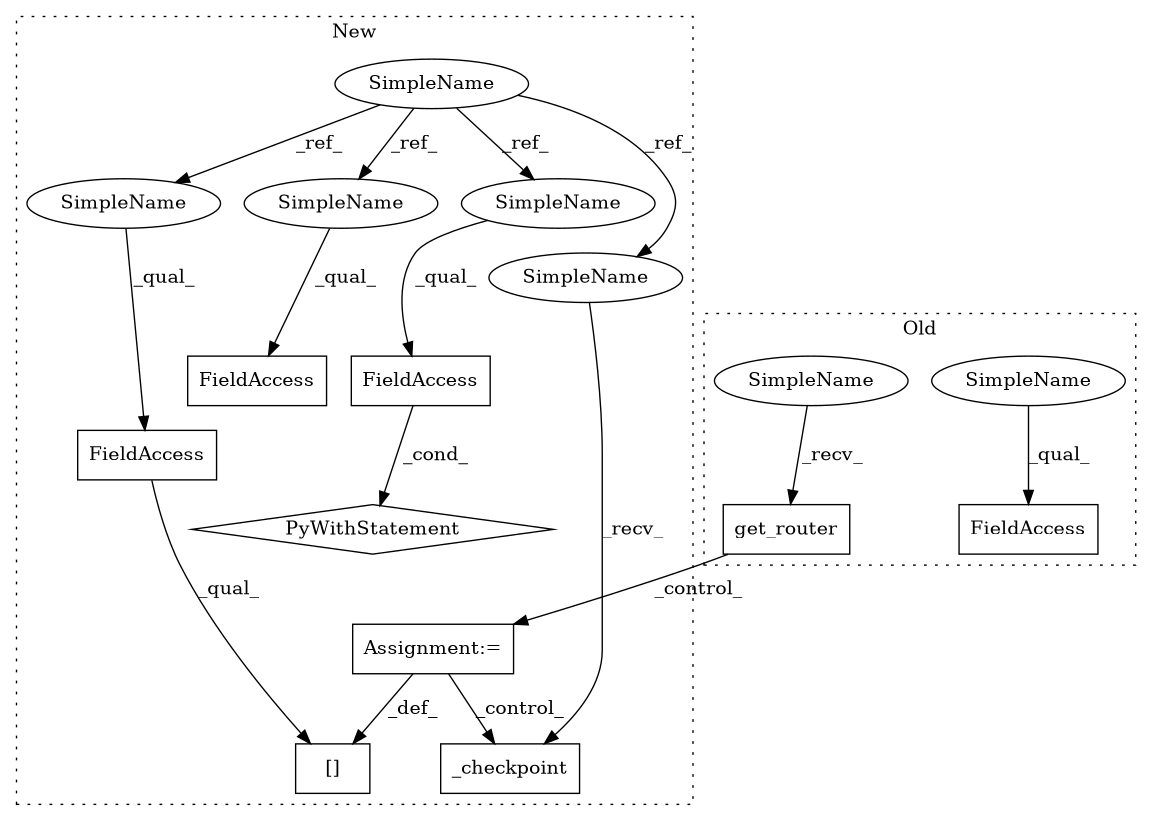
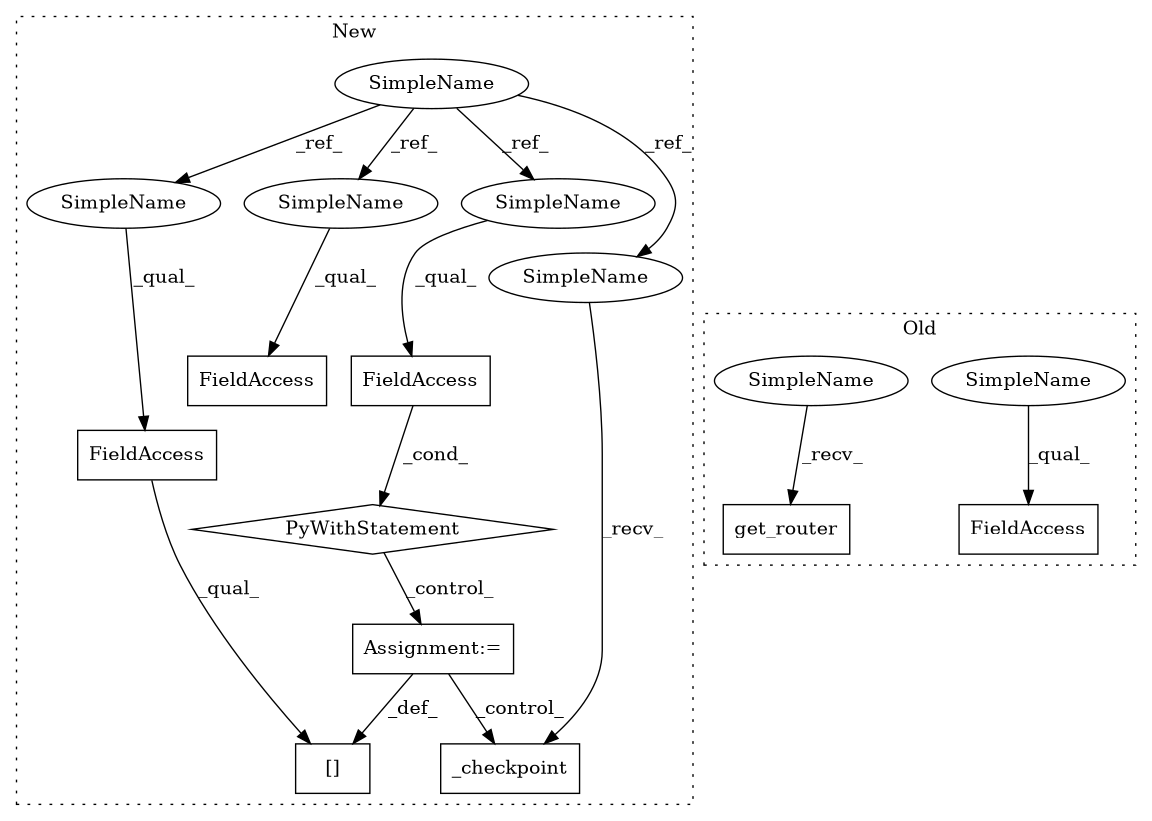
(628, 589) -> (399, 582)
